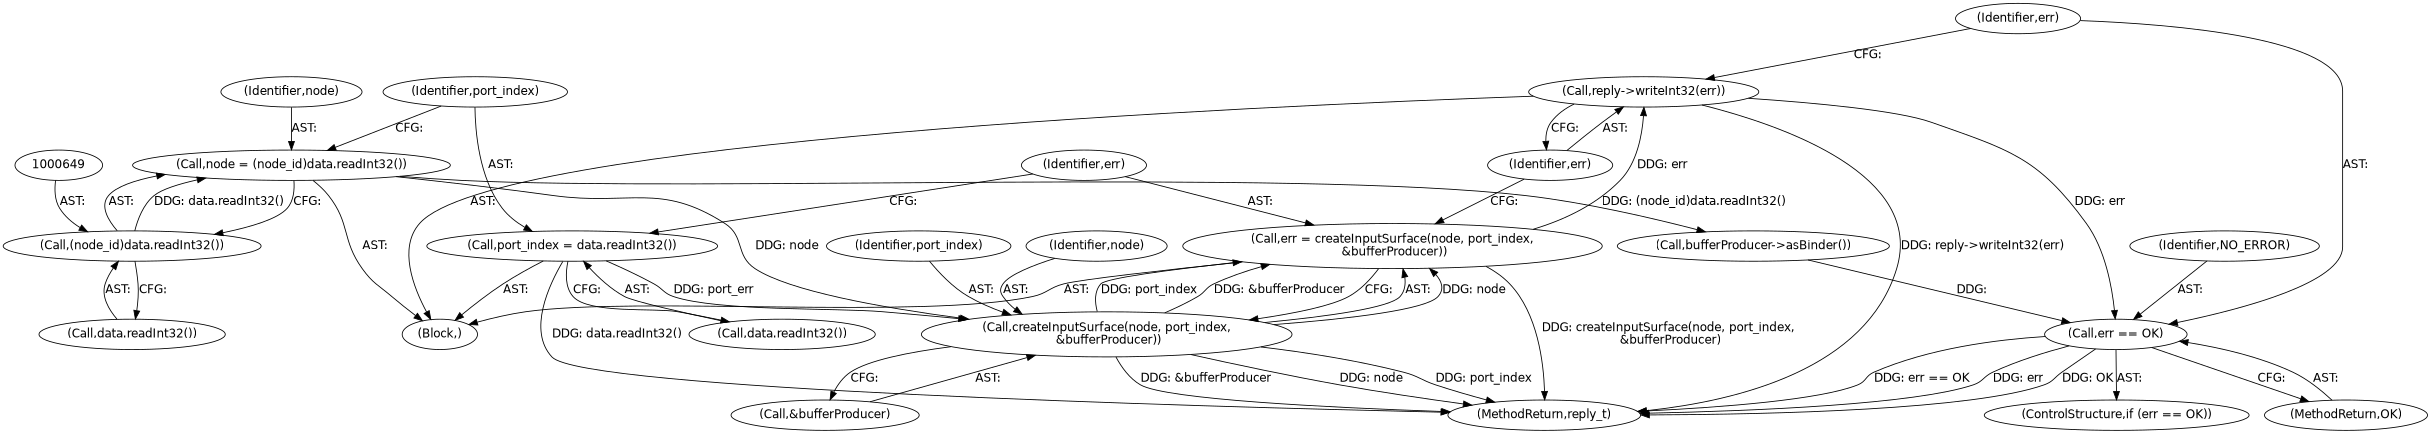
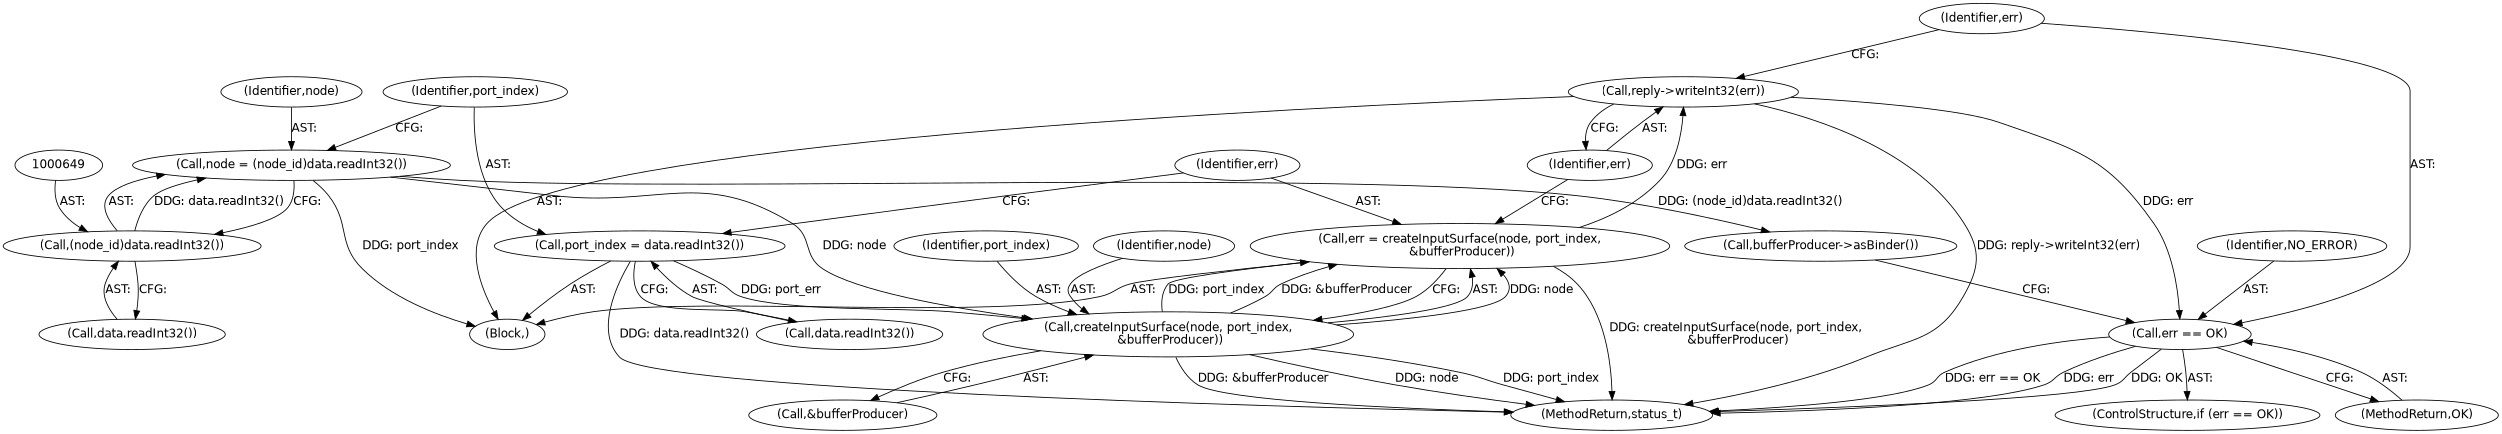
(377, 246) -> (411, 246)
(1974, 290) -> (2038, 290)
(1544, 415) -> (1612, 415)
